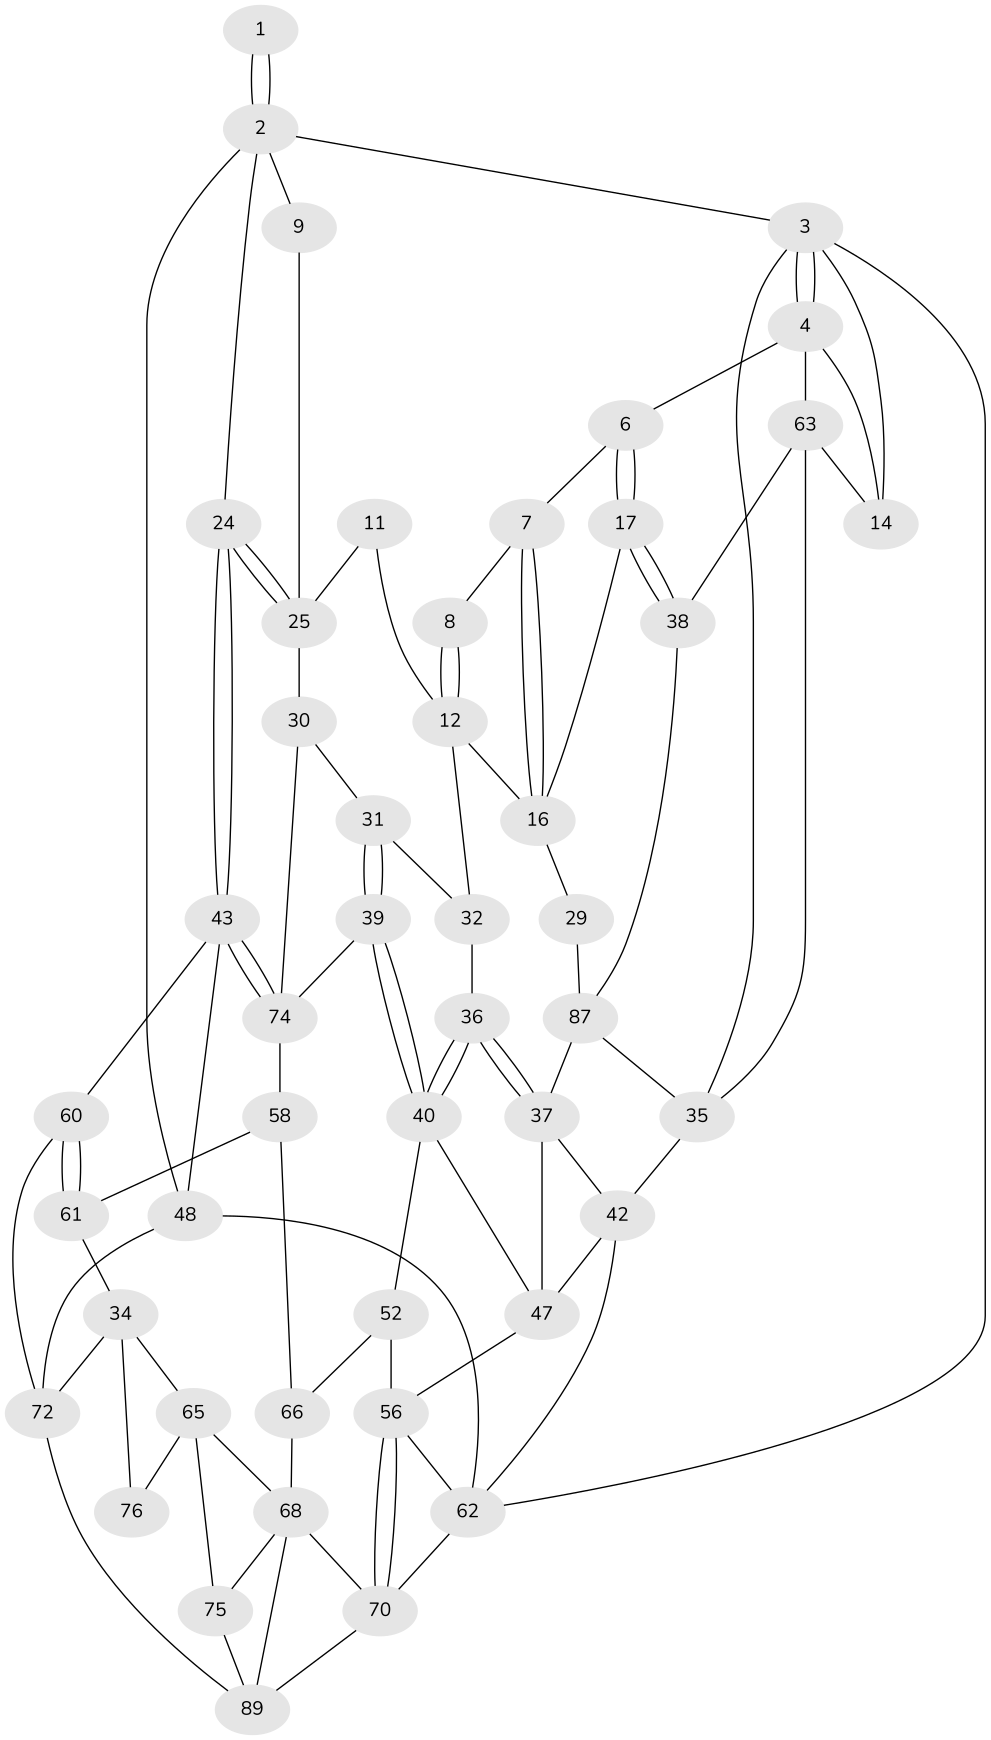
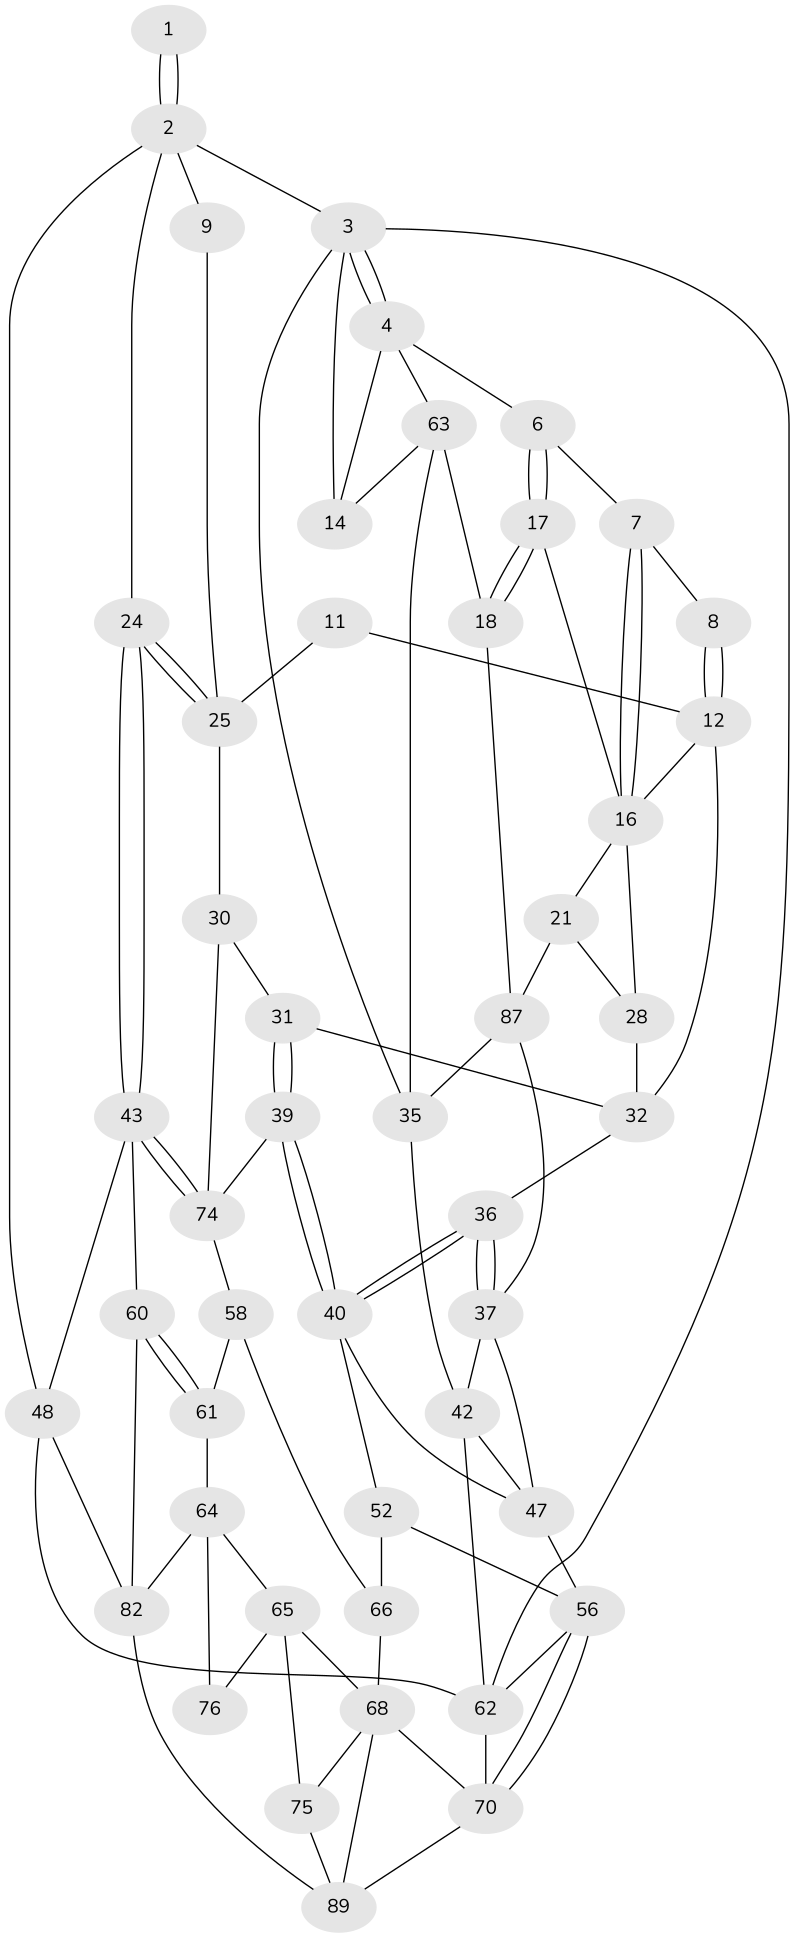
(678, 623) -> (486, 623)
(576, 919) -> (561, 919)
none -> (637, 1018)
(121, 1315) -> (207, 1512)
(43, 1413) -> (132, 1611)
